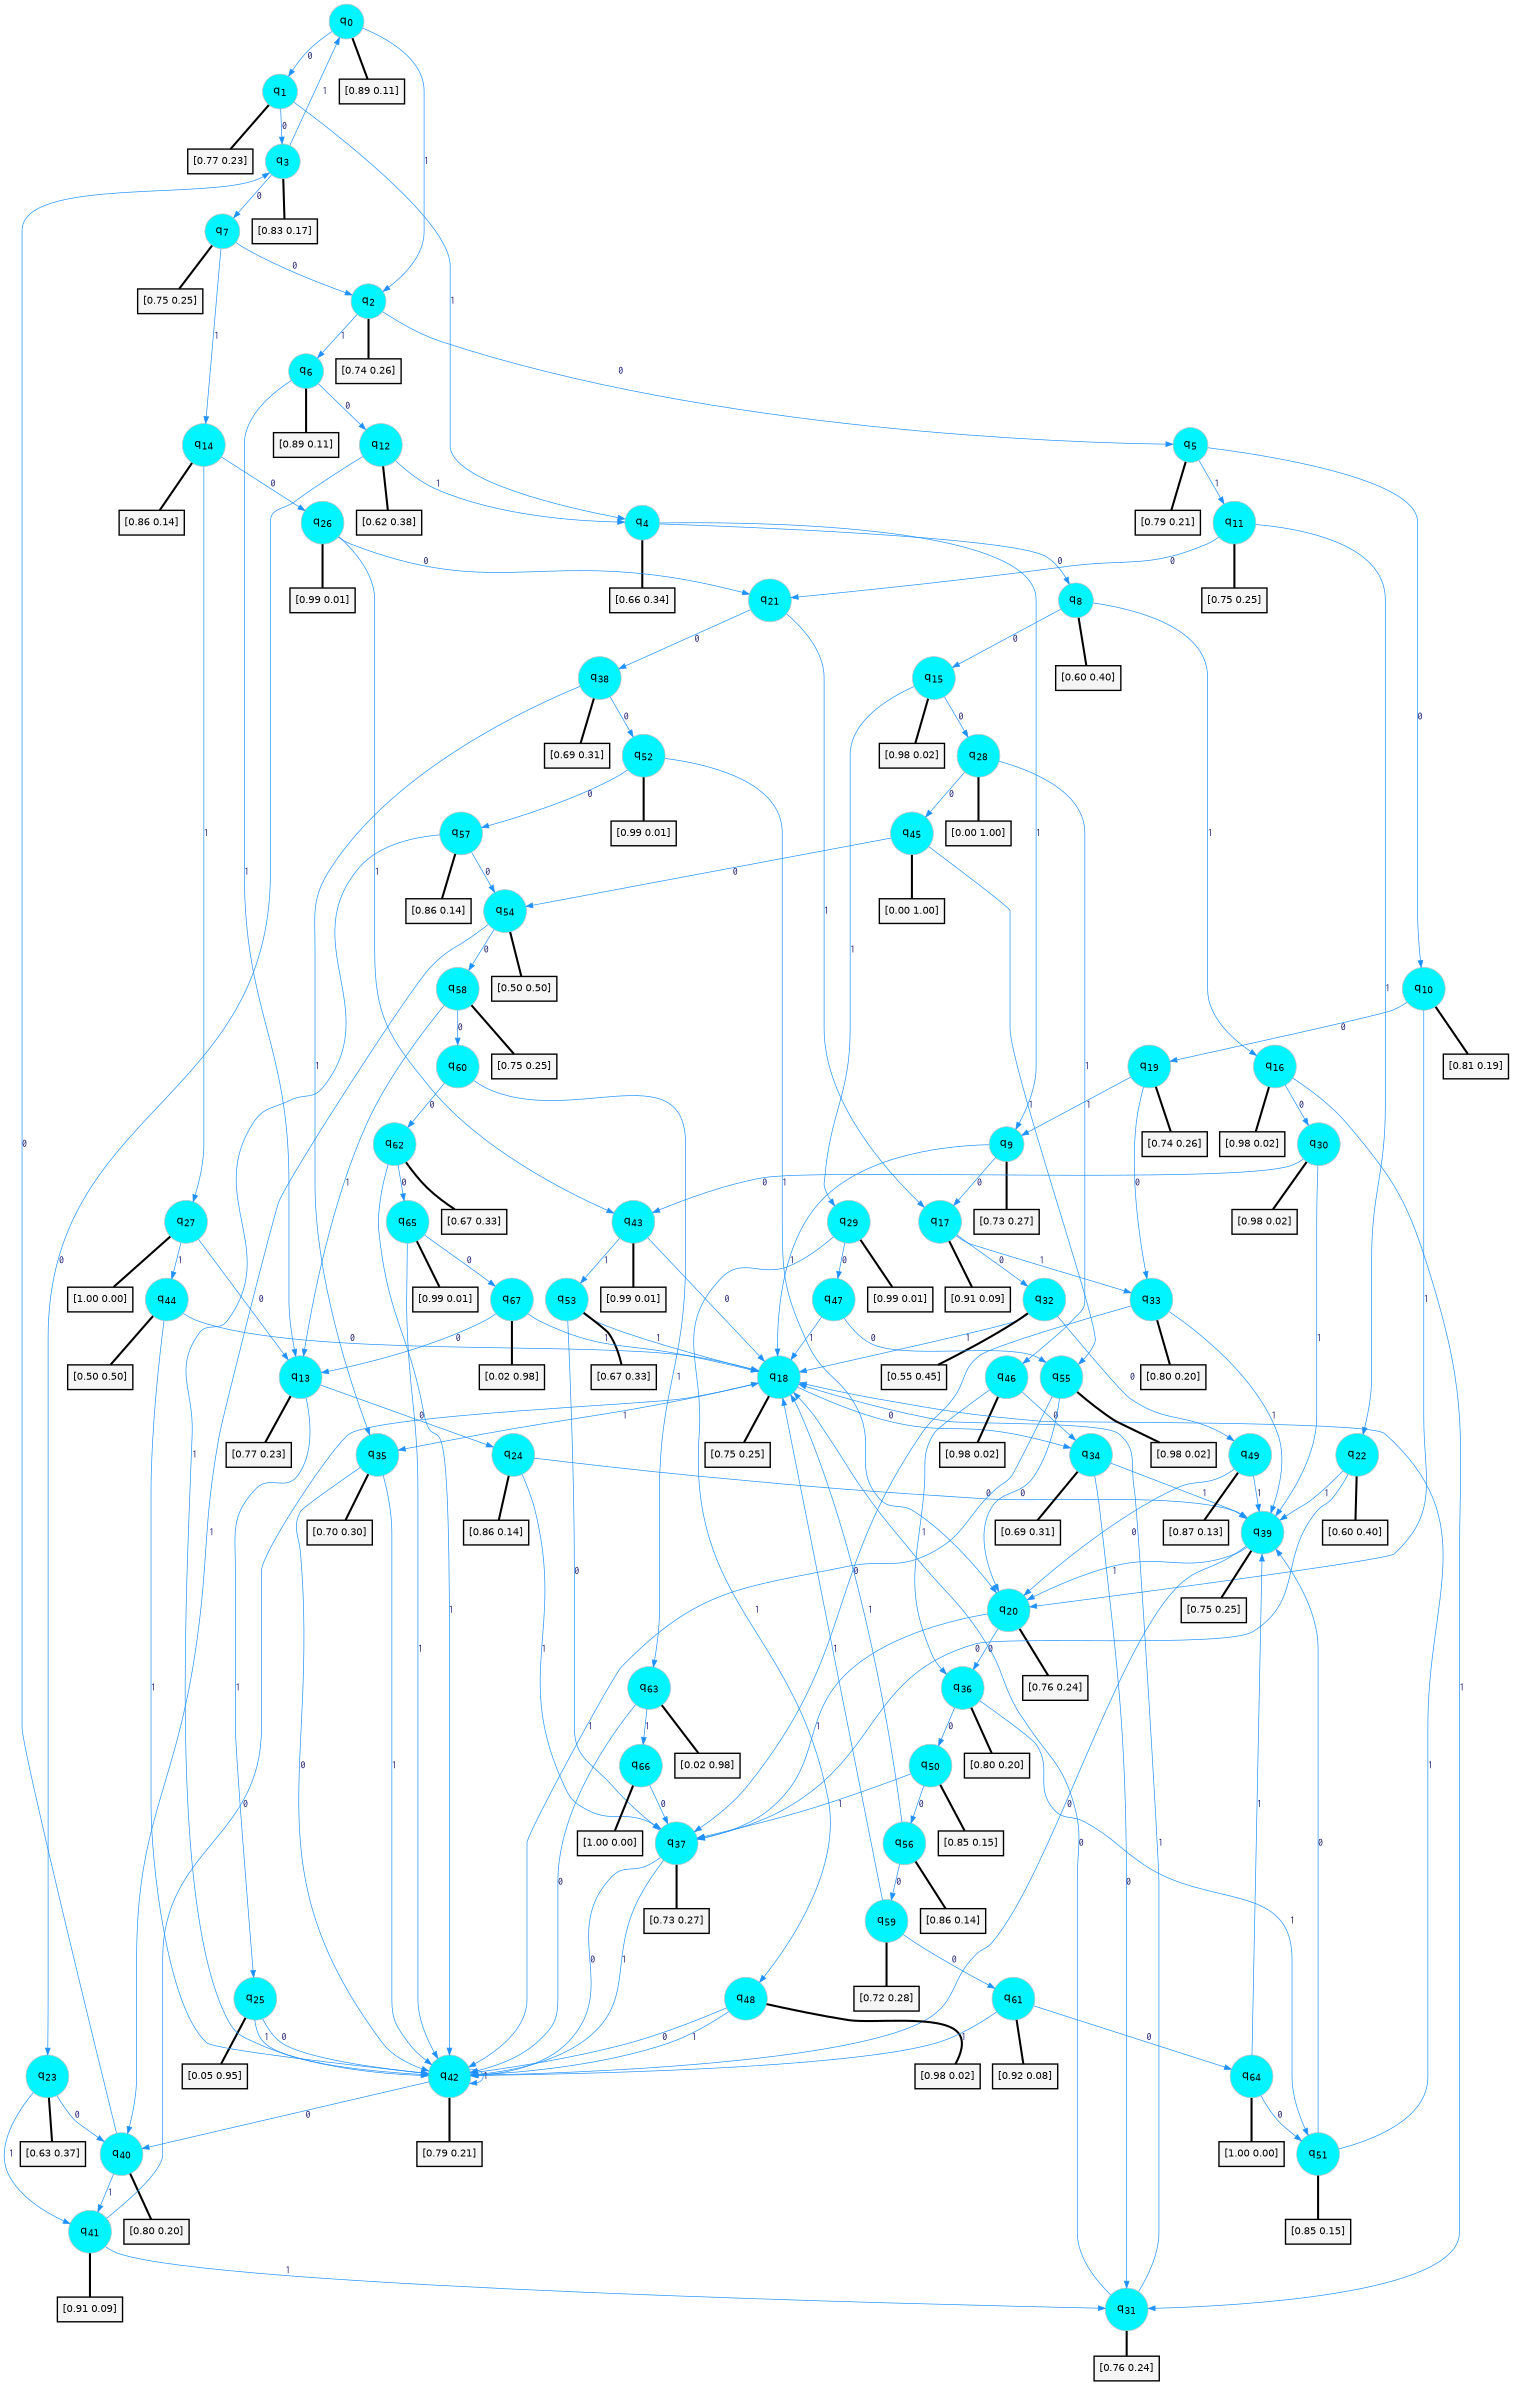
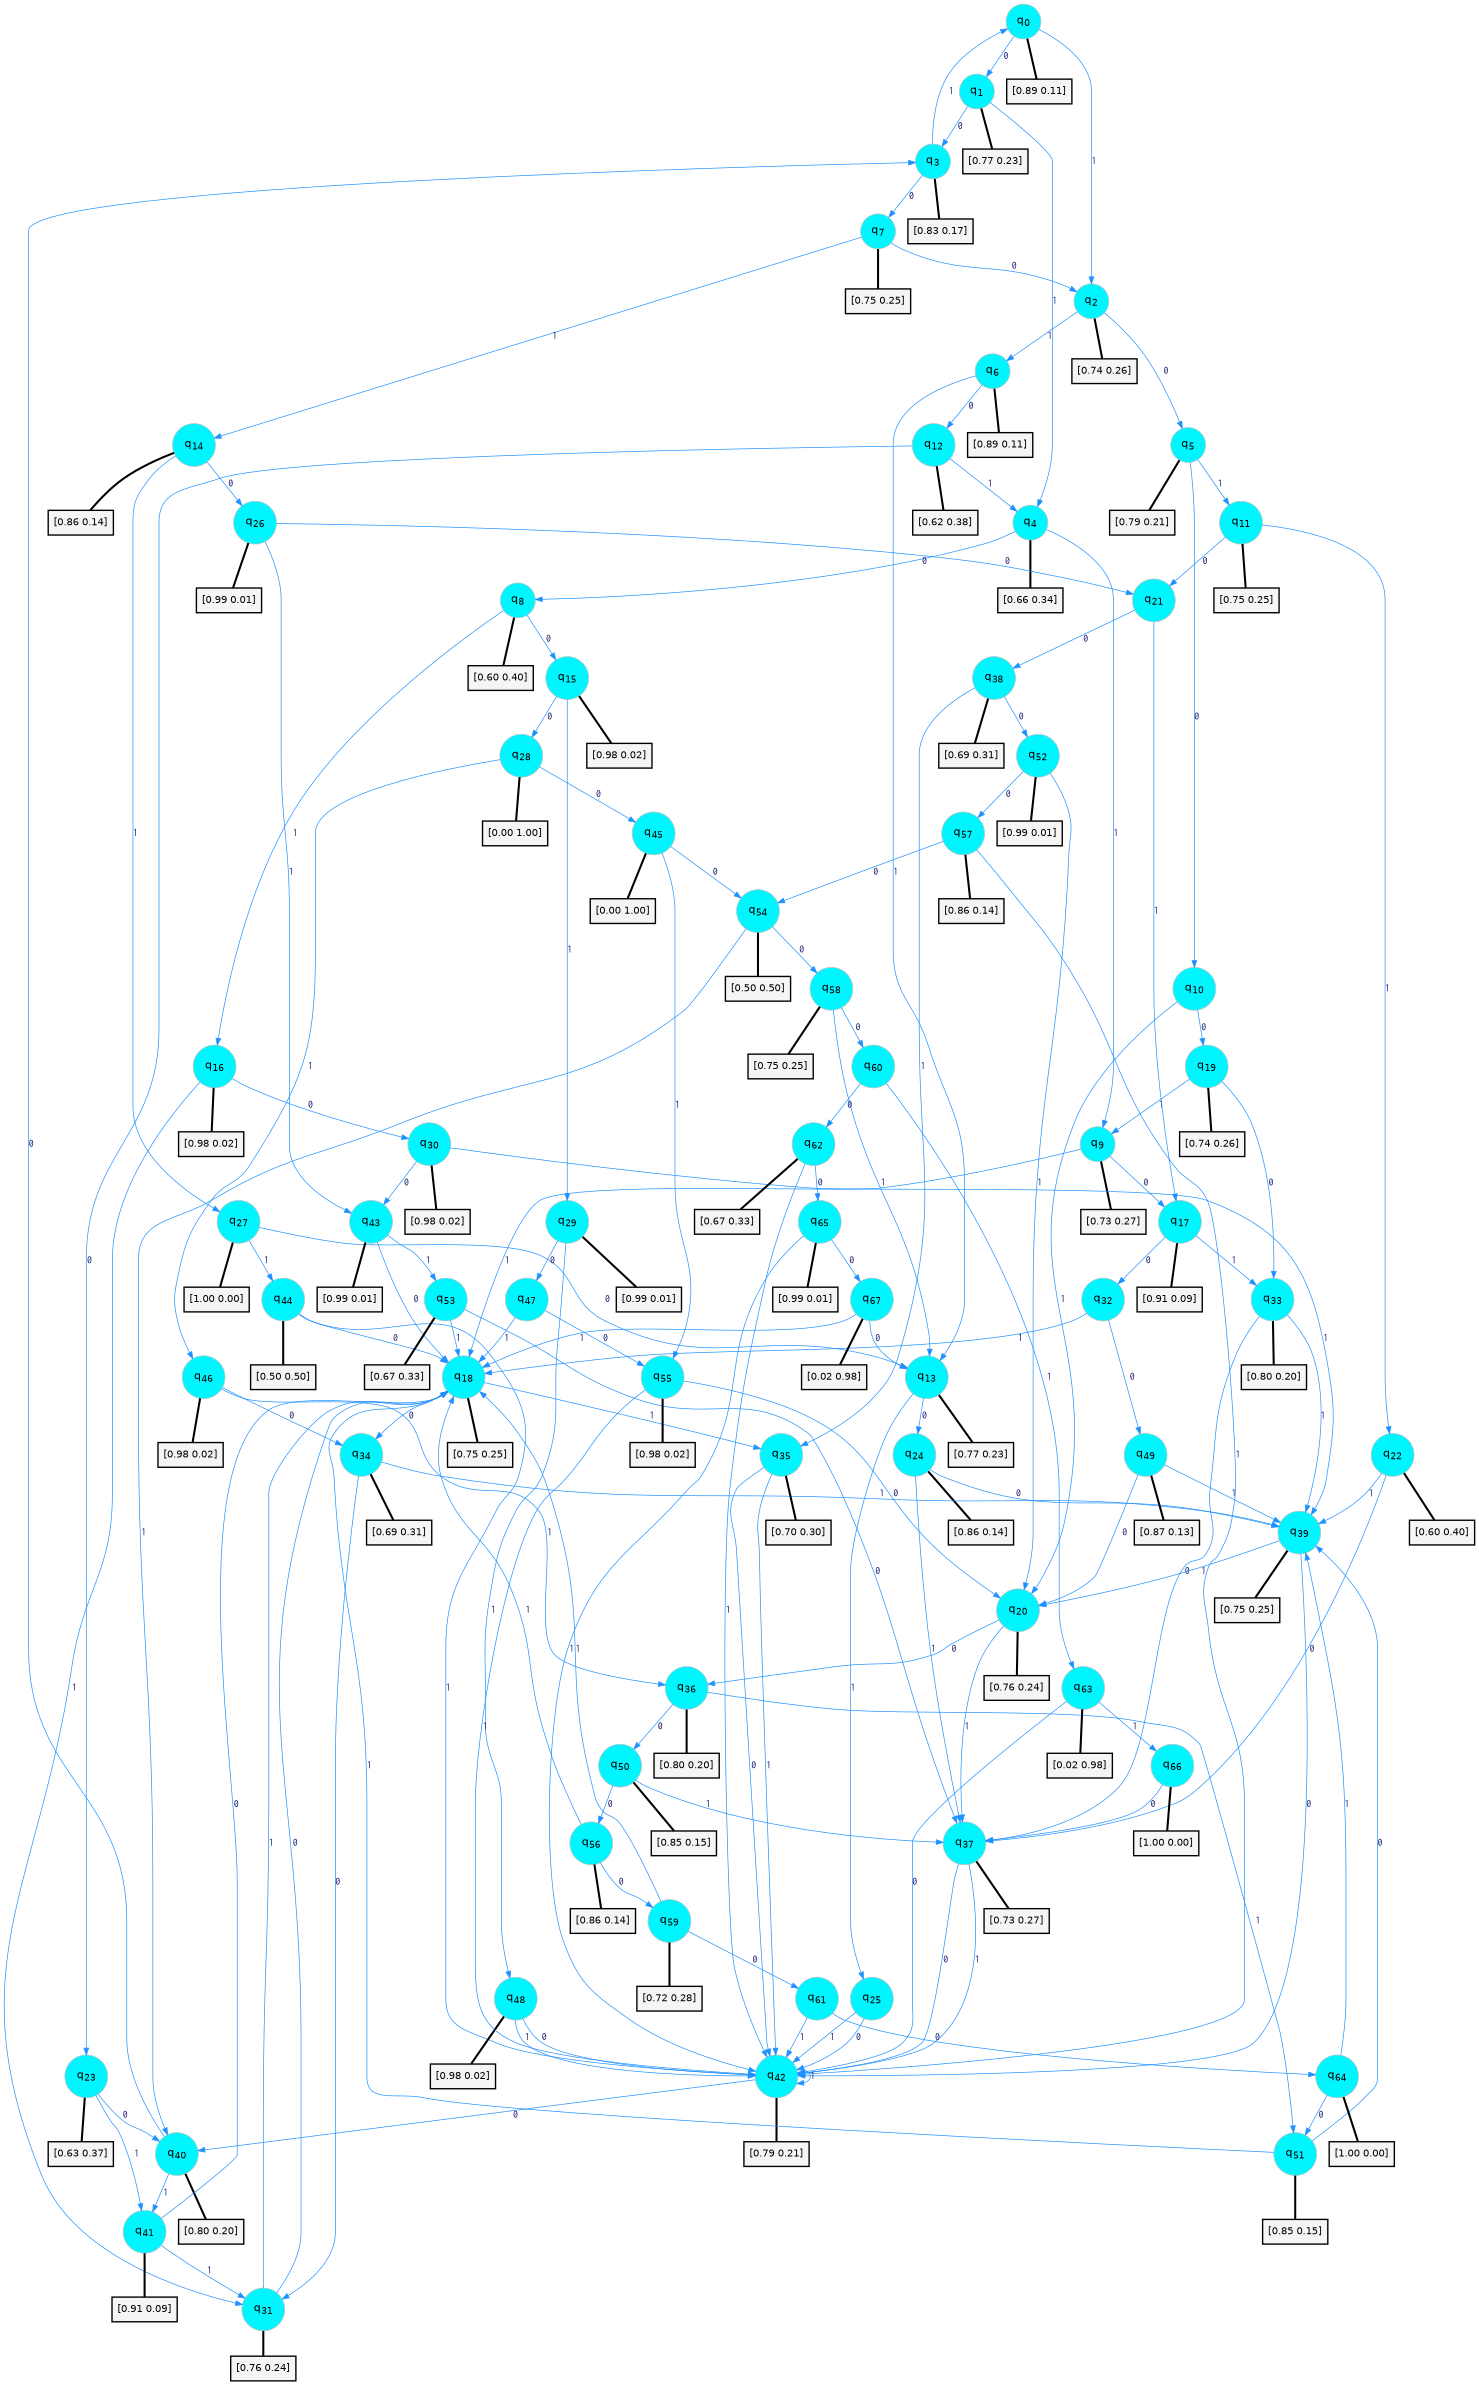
(1476, 1066) -> none
(914, 1377) -> none
(215, 2076) -> none
(1025, 2076) -> none
